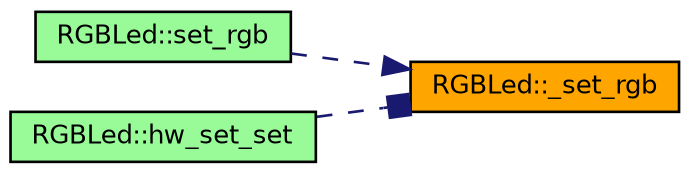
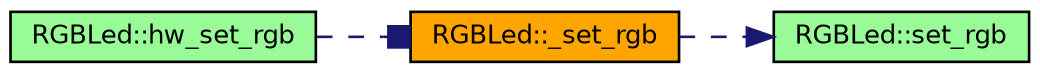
(337, 60) -> (713, 37)
(163, 137) -> (163, 37)
